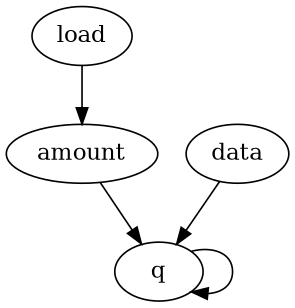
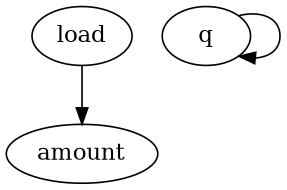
(237, 154) -> none
(116, 206) -> none
